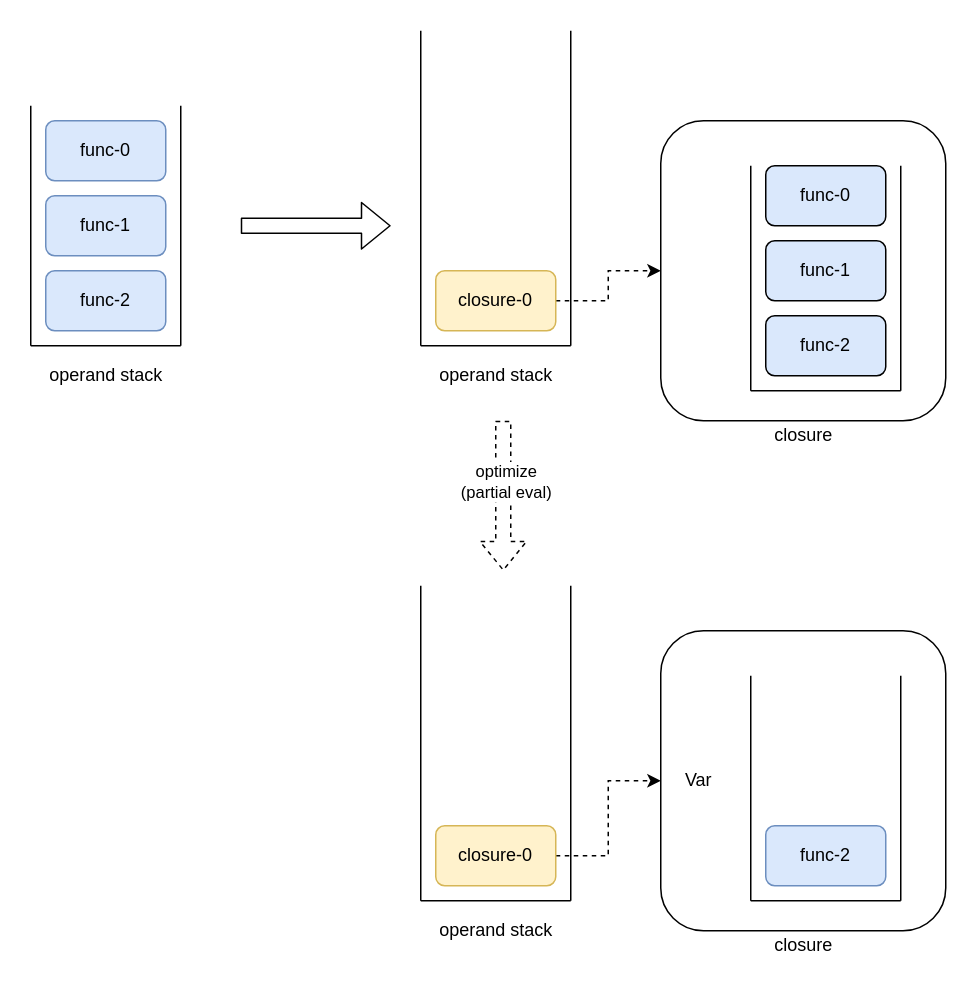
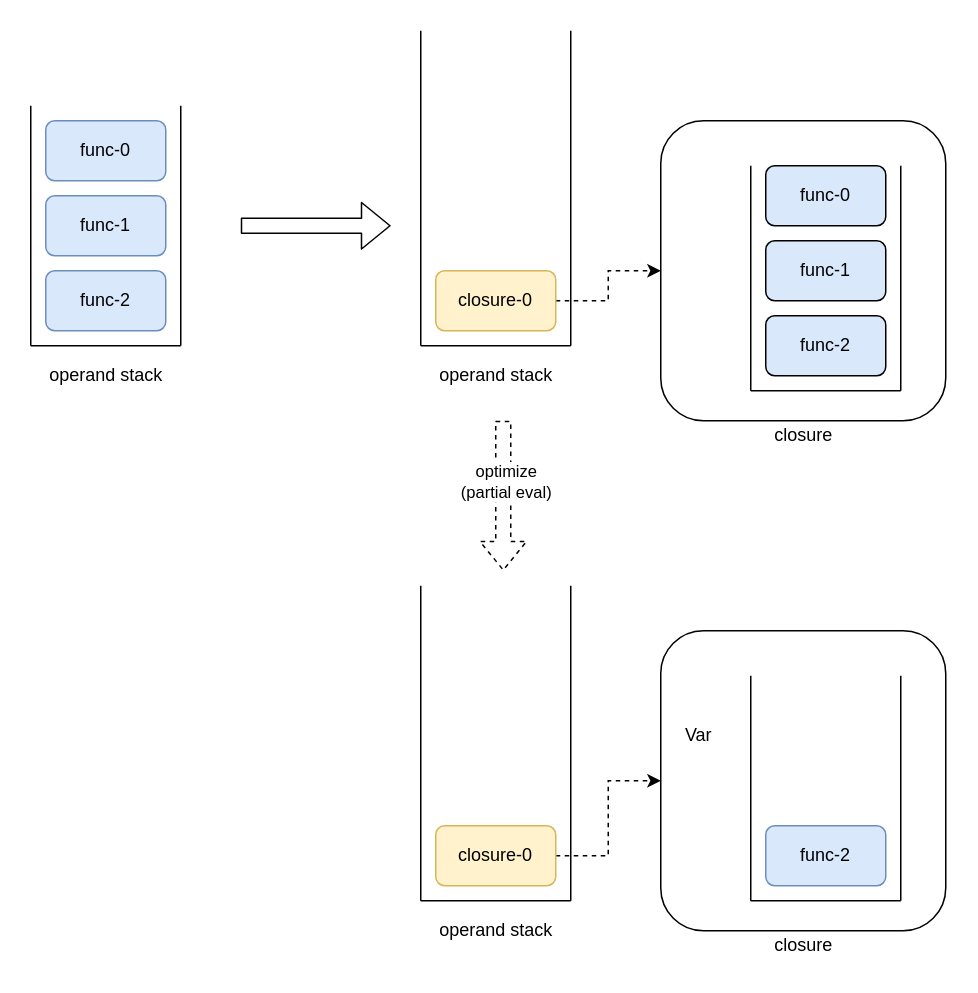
(698, 781) -> (698, 736)
